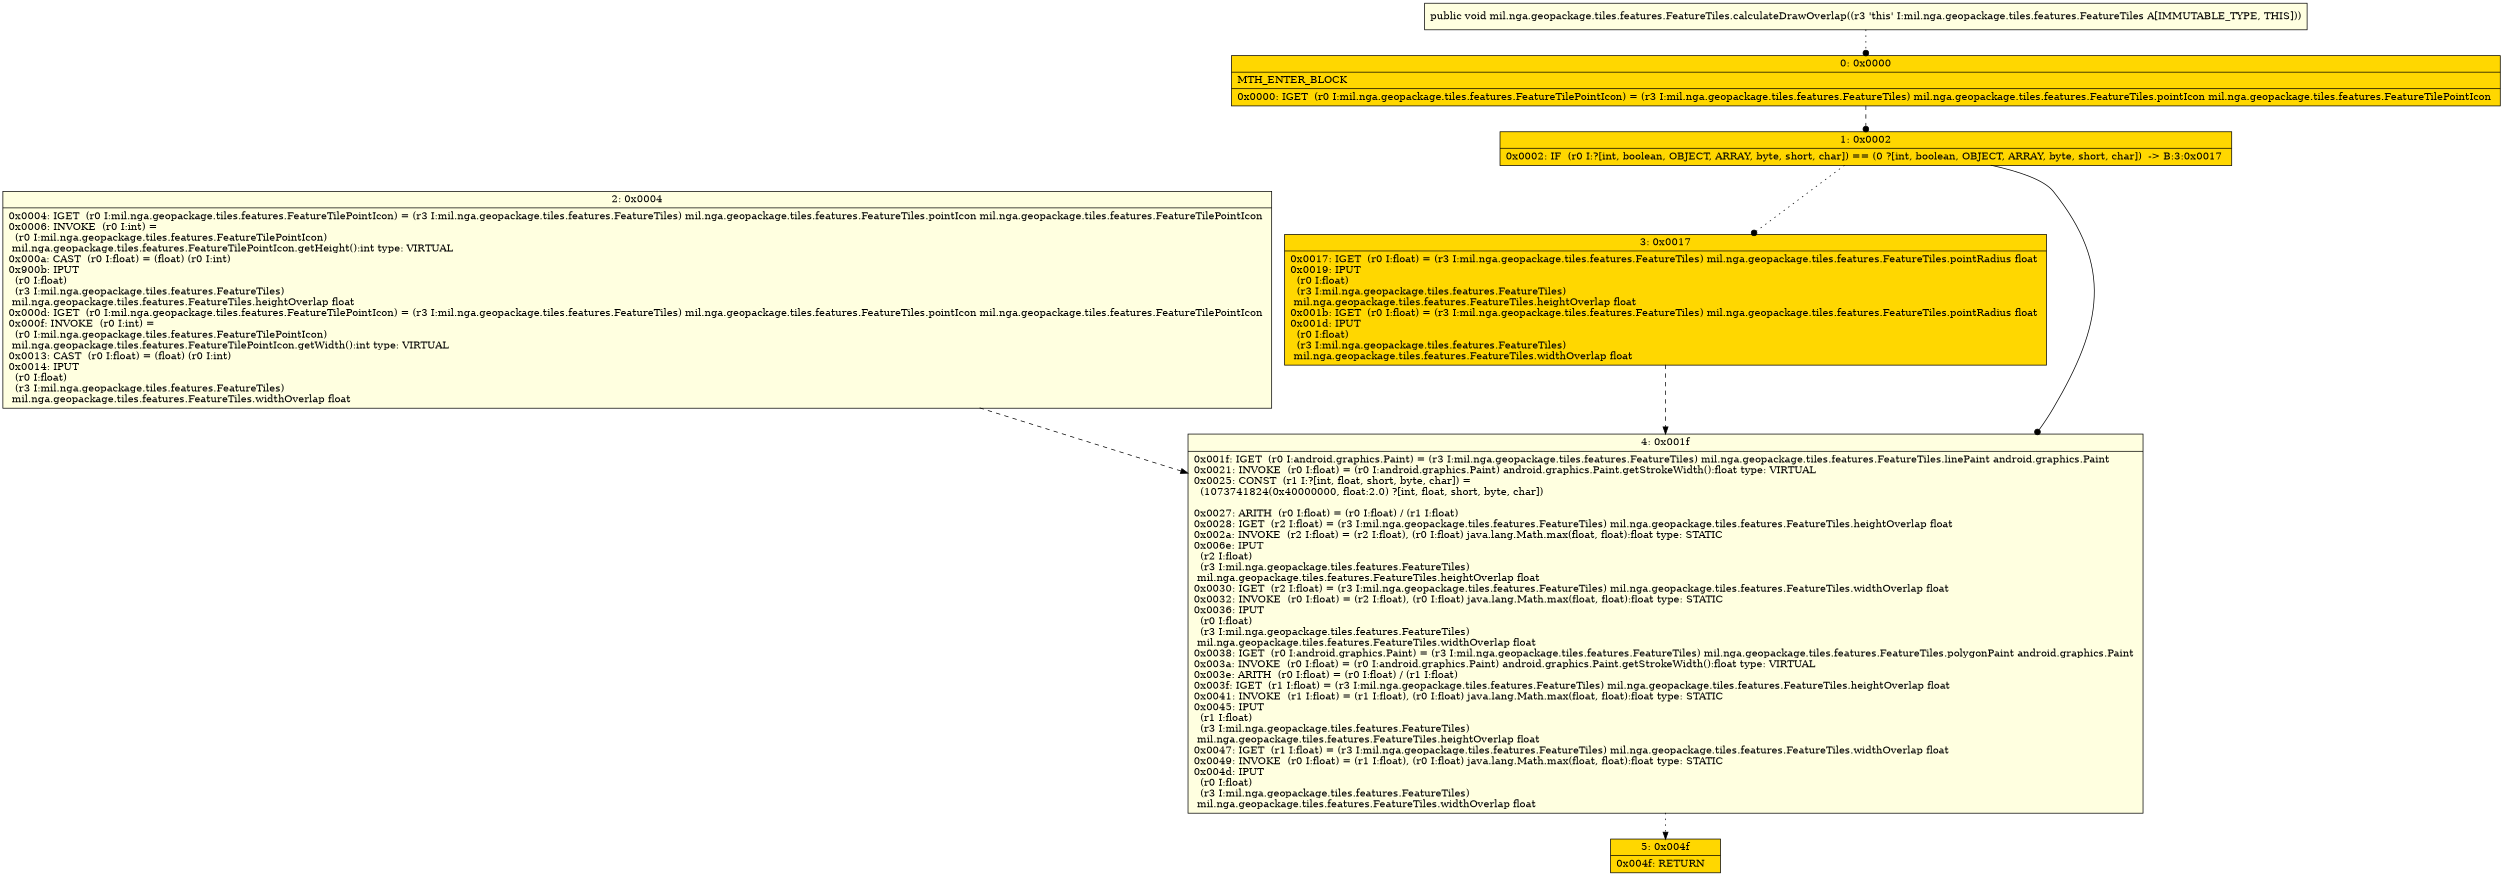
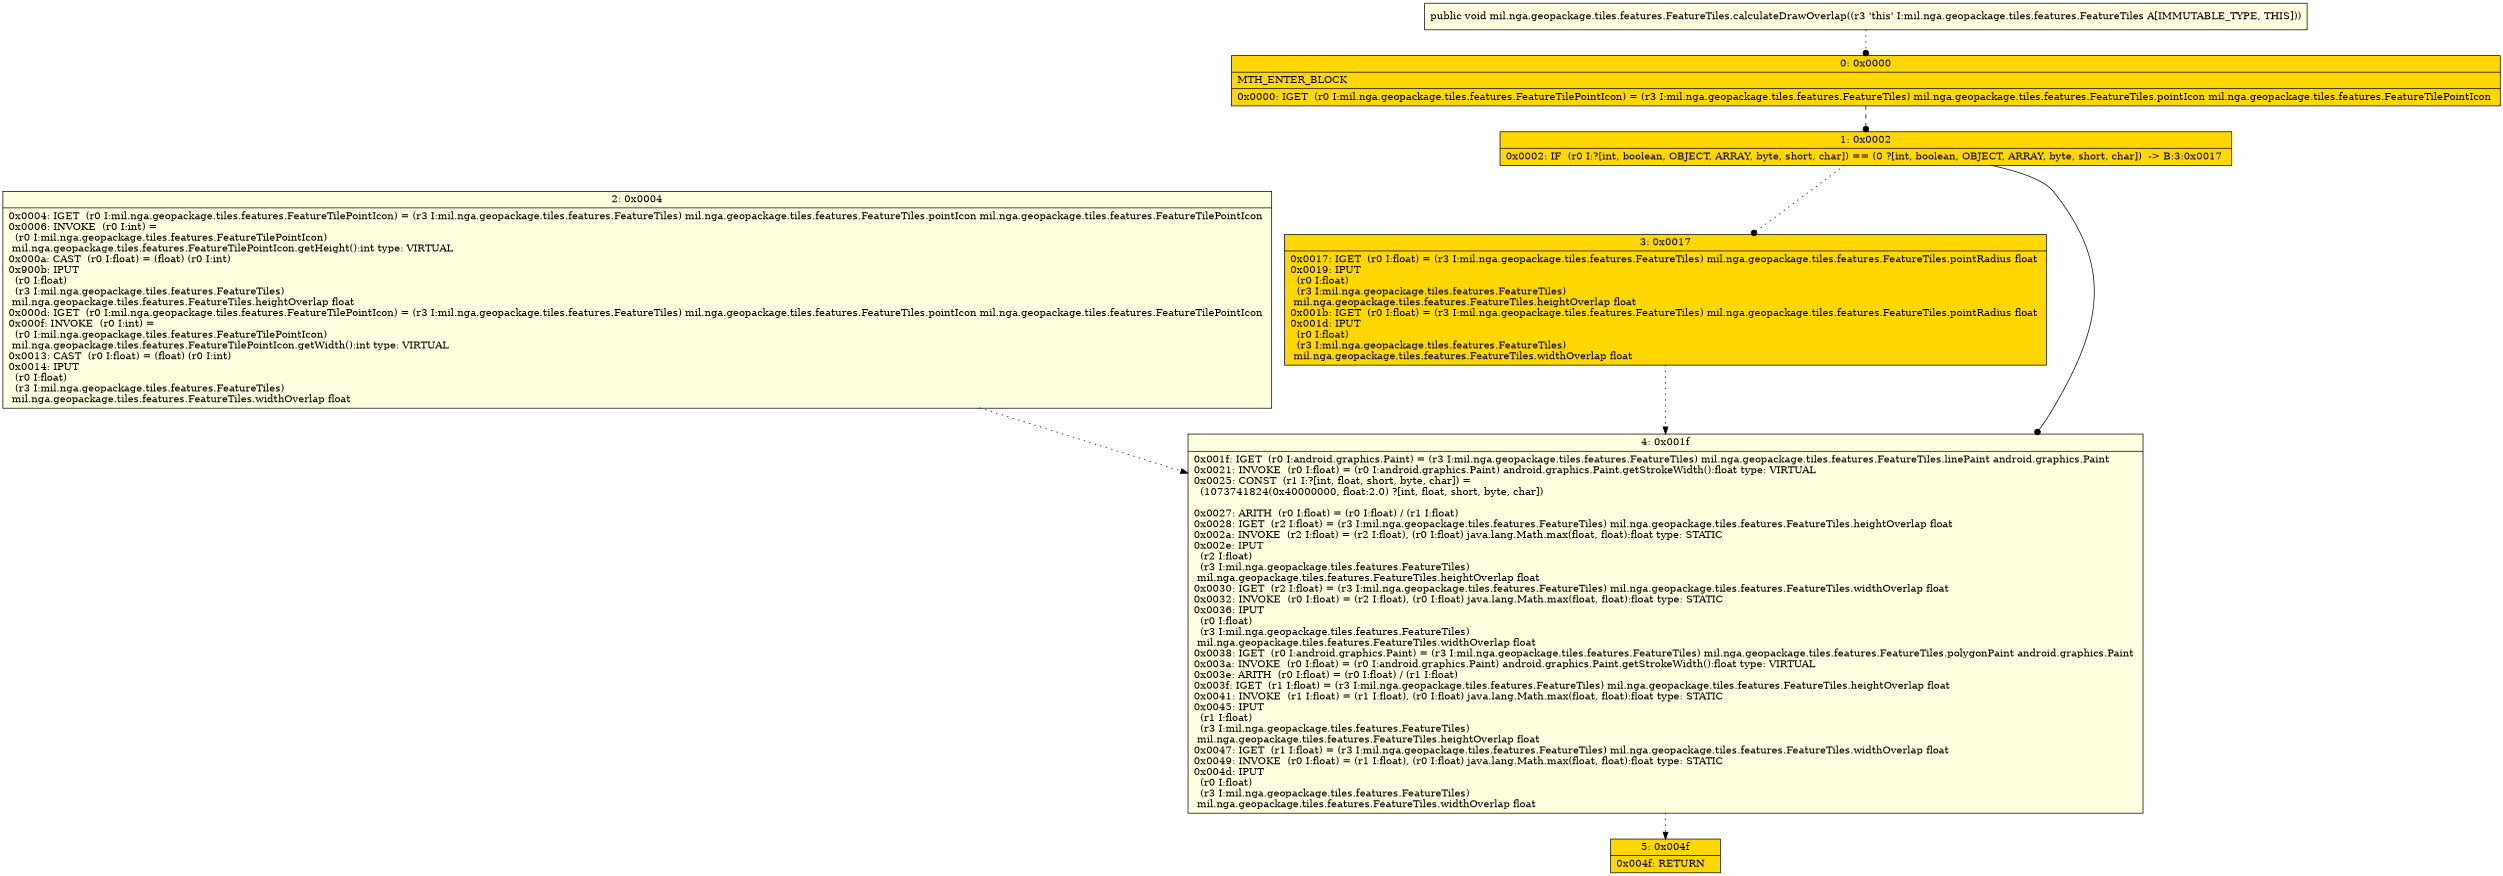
(1666, 396) -> (1666, 396)
(1080, 439) -> (1080, 439)
(1232, 546) -> (1232, 546)
